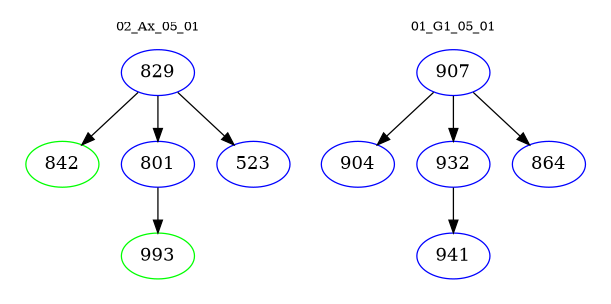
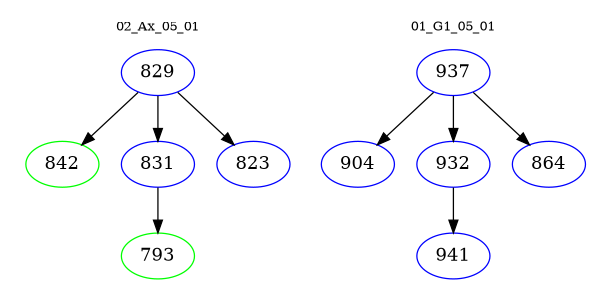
(453, 73) -> (453, 73)
(158, 164) -> (158, 164)
(253, 164) -> (253, 164)
(158, 256) -> (158, 256)
